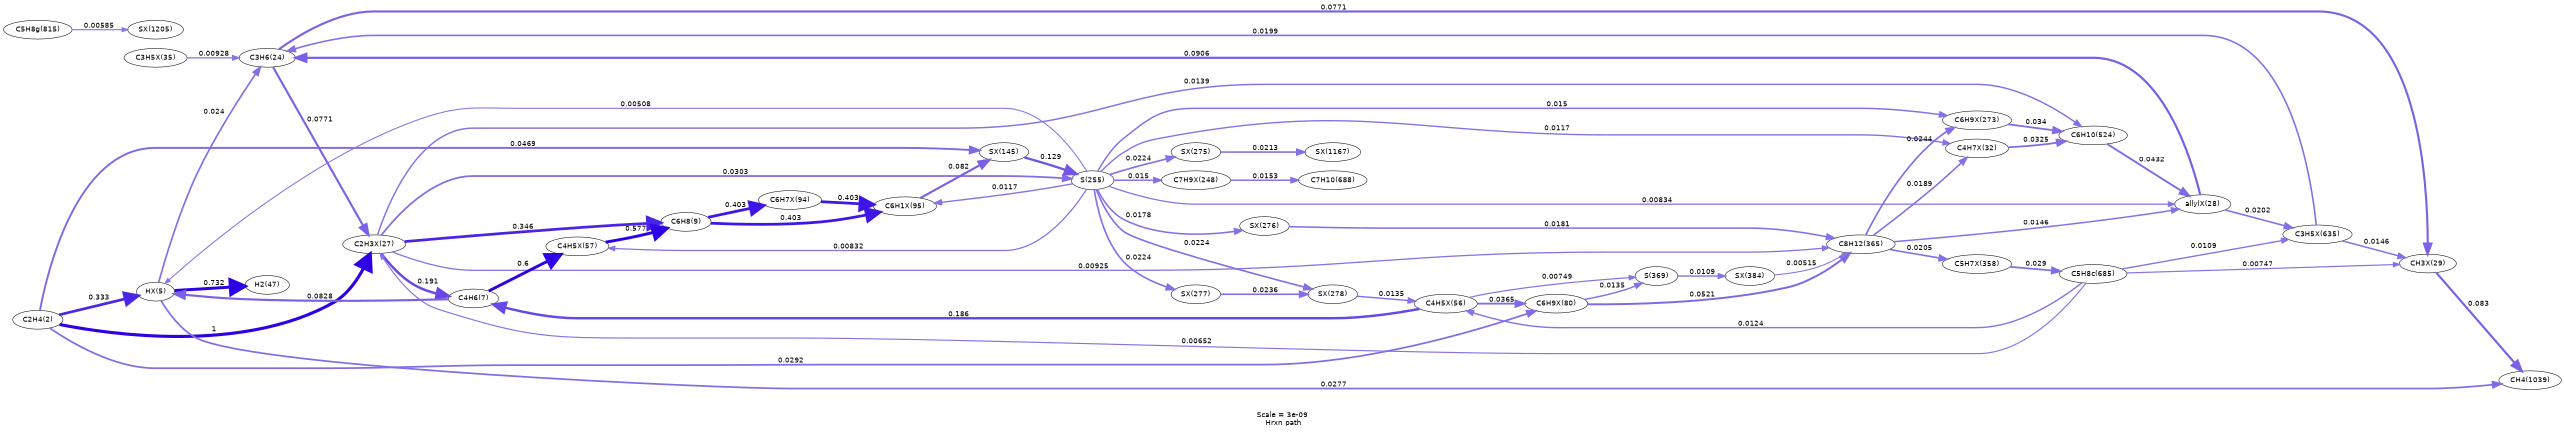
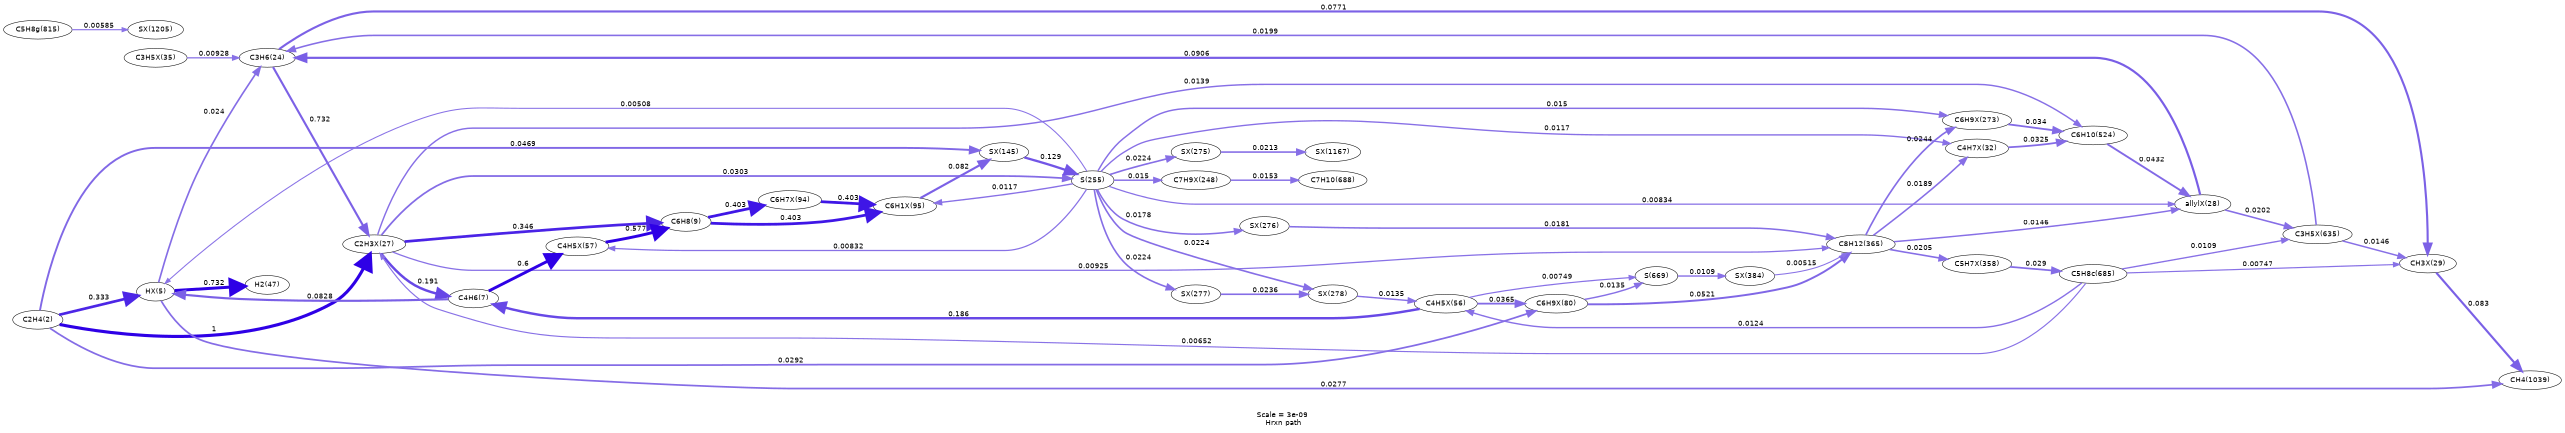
(319, 120) -> (319, 120)
(1656, 276) -> (1656, 276)
